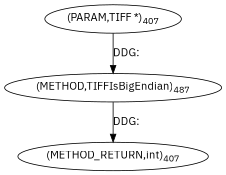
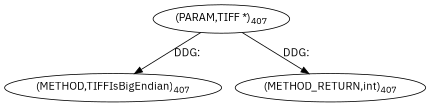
(182, 87) -> (182, 87)
(113, 118) -> (272, 51)
